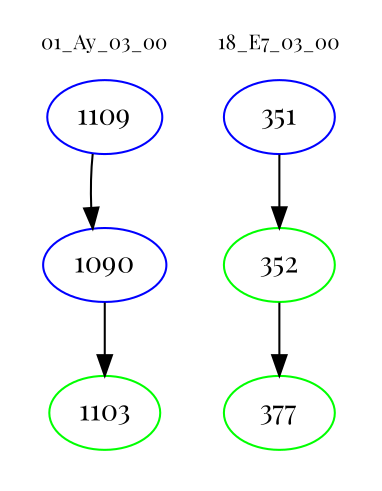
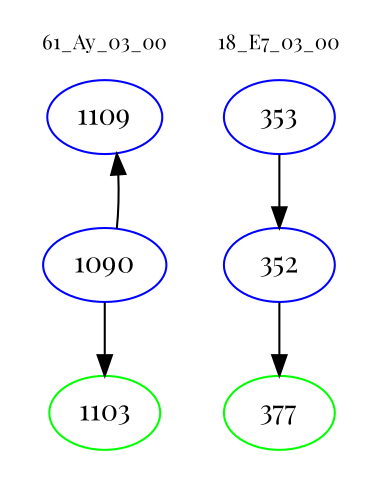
(105, 44) -> (105, 44)
(279, 117) -> (279, 117)
(91, 181) -> (118, 202)
(279, 265) -> (279, 265)
